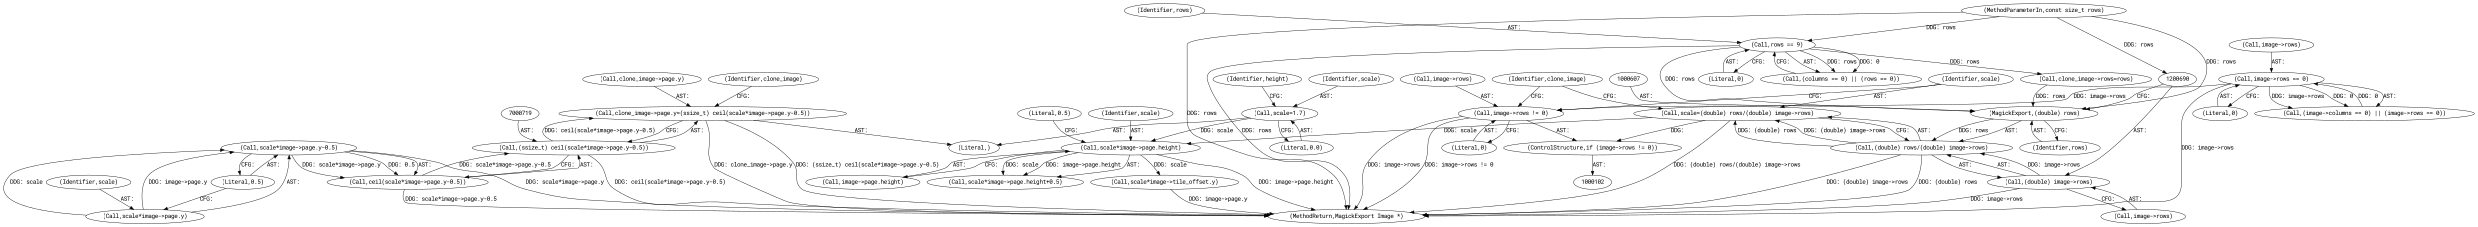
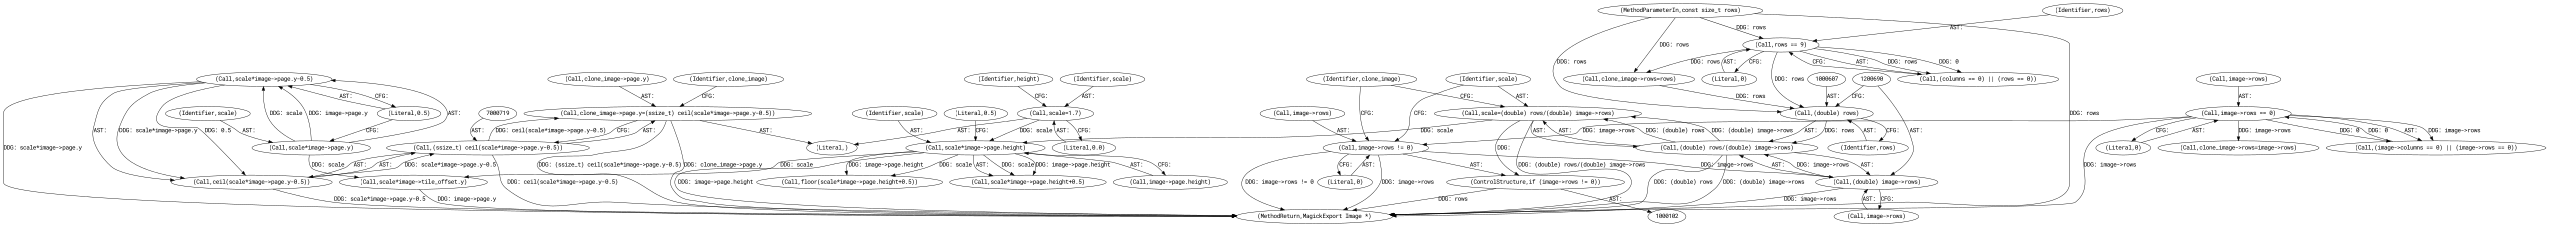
(2110, 45) -> (1656, 43)
(1363, 55) -> (1426, 199)
(2034, 114) -> (1827, 114)
(1905, 131) -> (1541, 131)
none -> (2238, 148)
none -> (1626, 161)
(569, 165) -> (362, 165)
none -> (322, 172)
none -> (850, 182)
